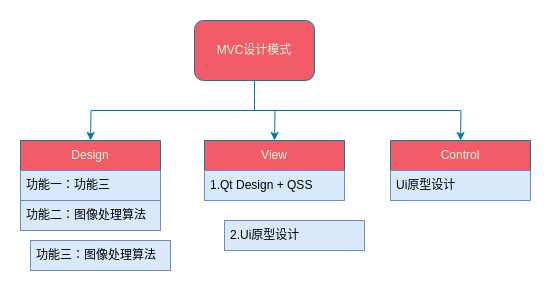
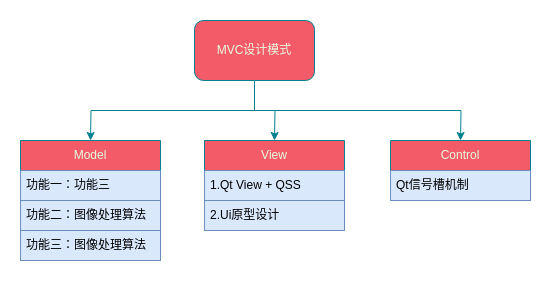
(91, 156) -> (91, 156)
(260, 186) -> (253, 186)
(426, 186) -> (433, 186)
(295, 236) -> (275, 216)
(101, 256) -> (91, 246)
